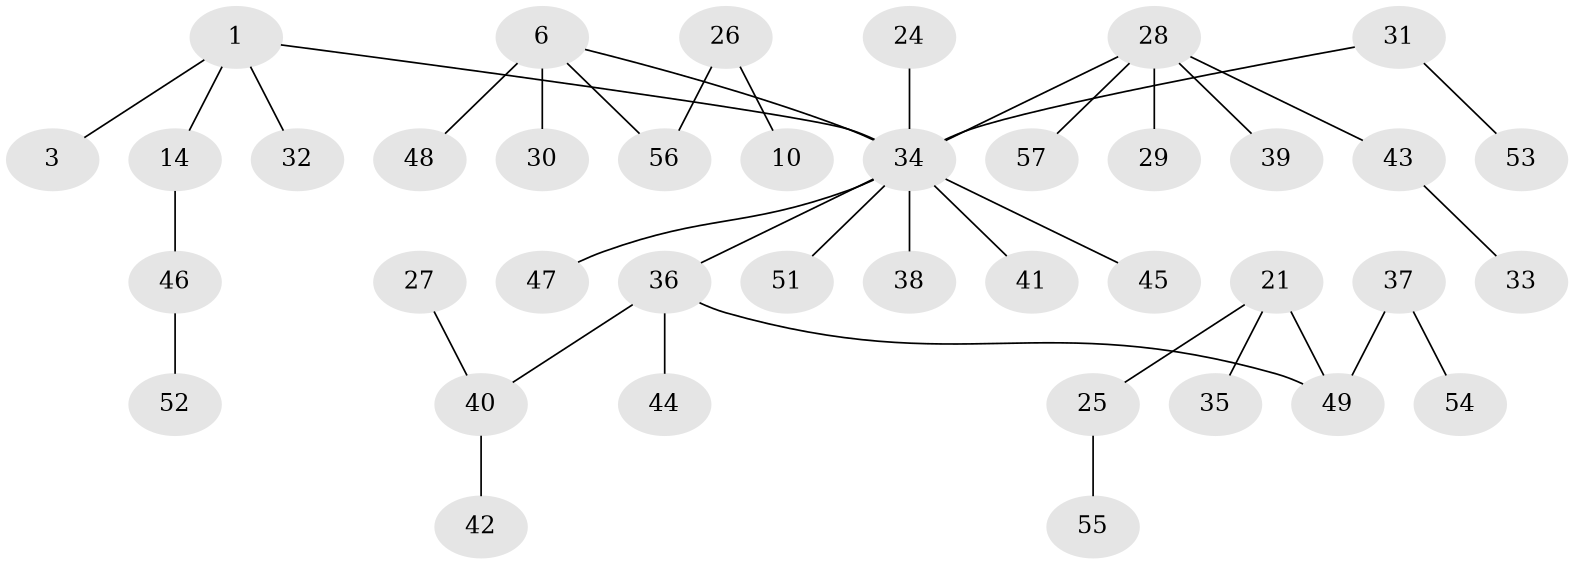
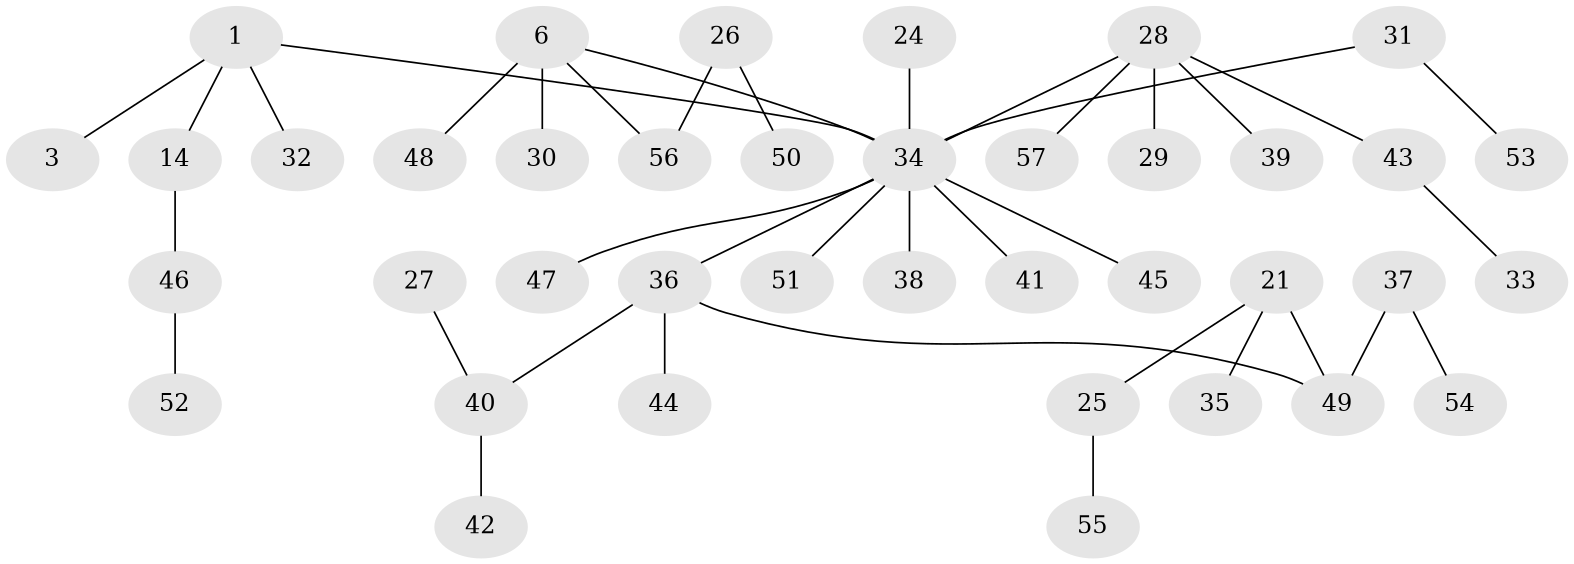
(787, 160) -> (787, 160)
